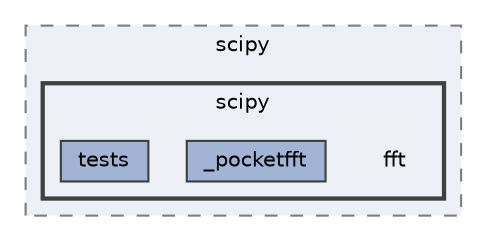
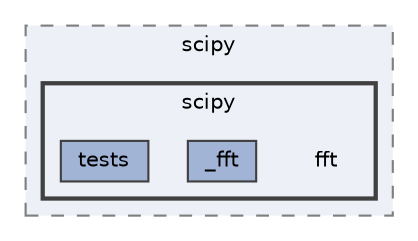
(256, 161) -> (222, 161)
